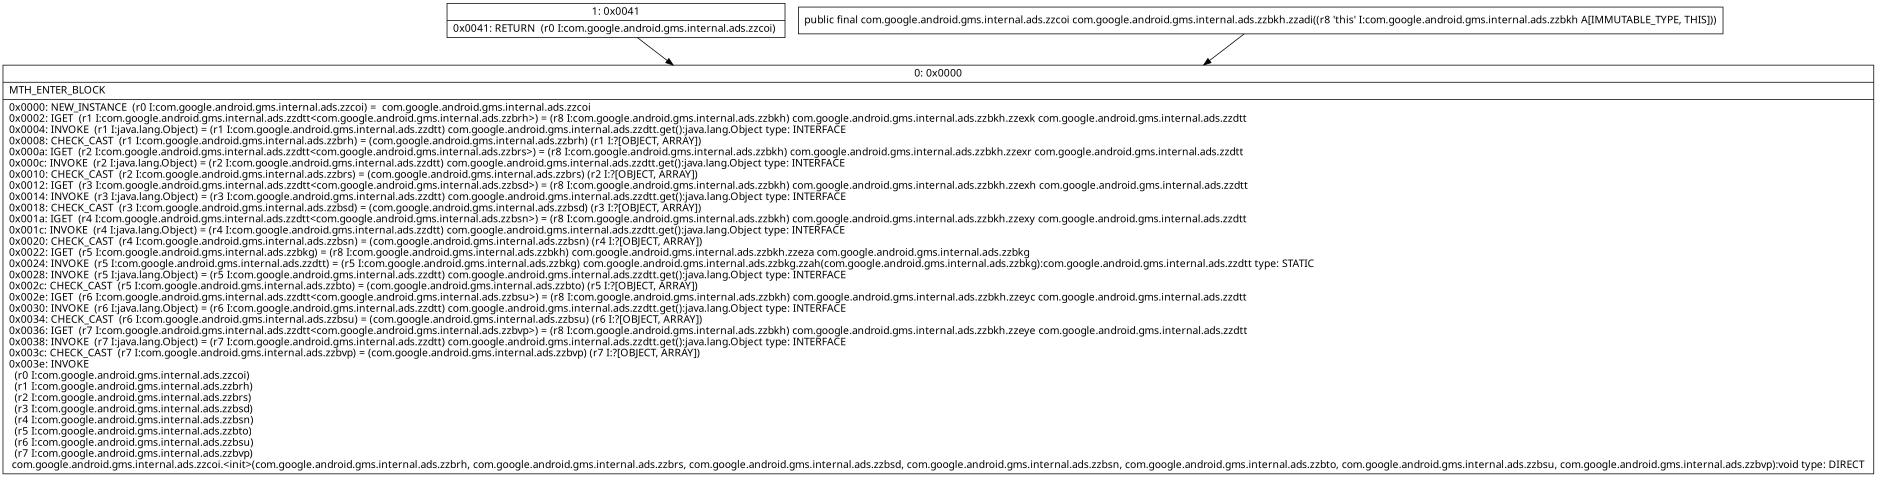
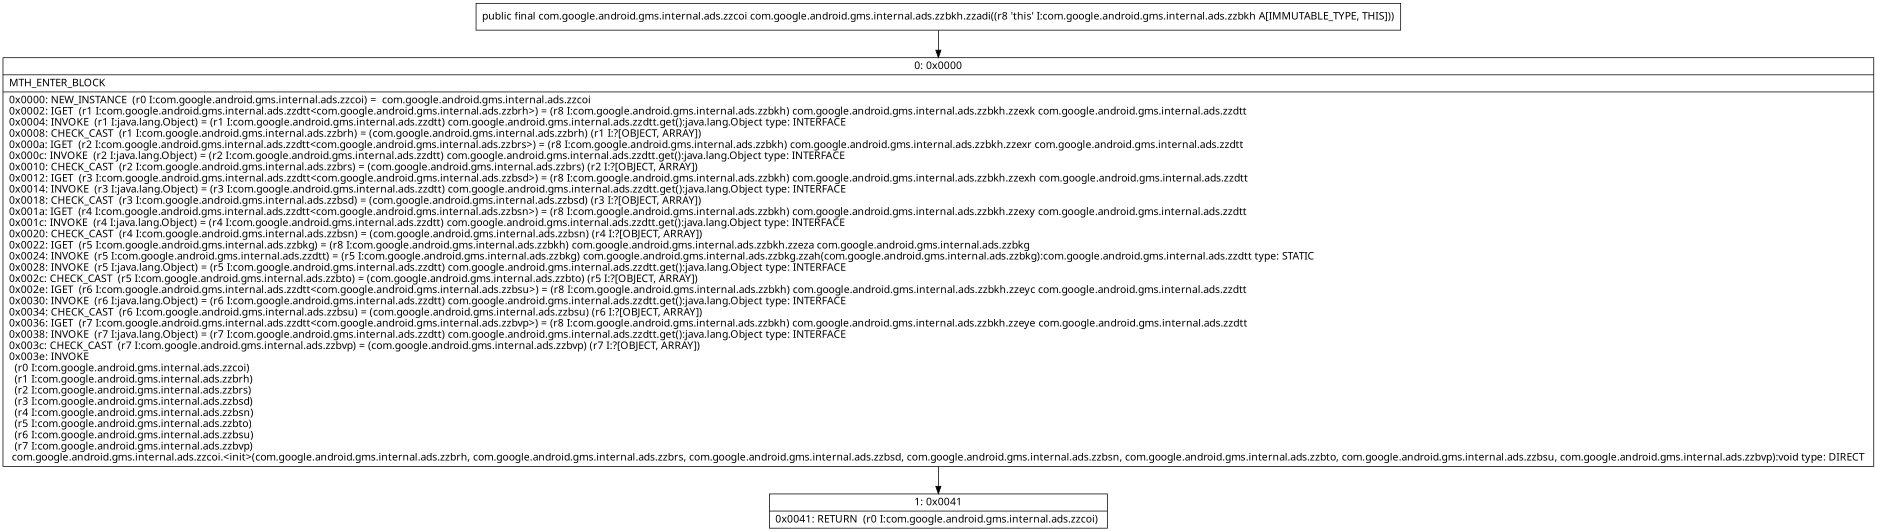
(652, 49) -> (938, 476)
